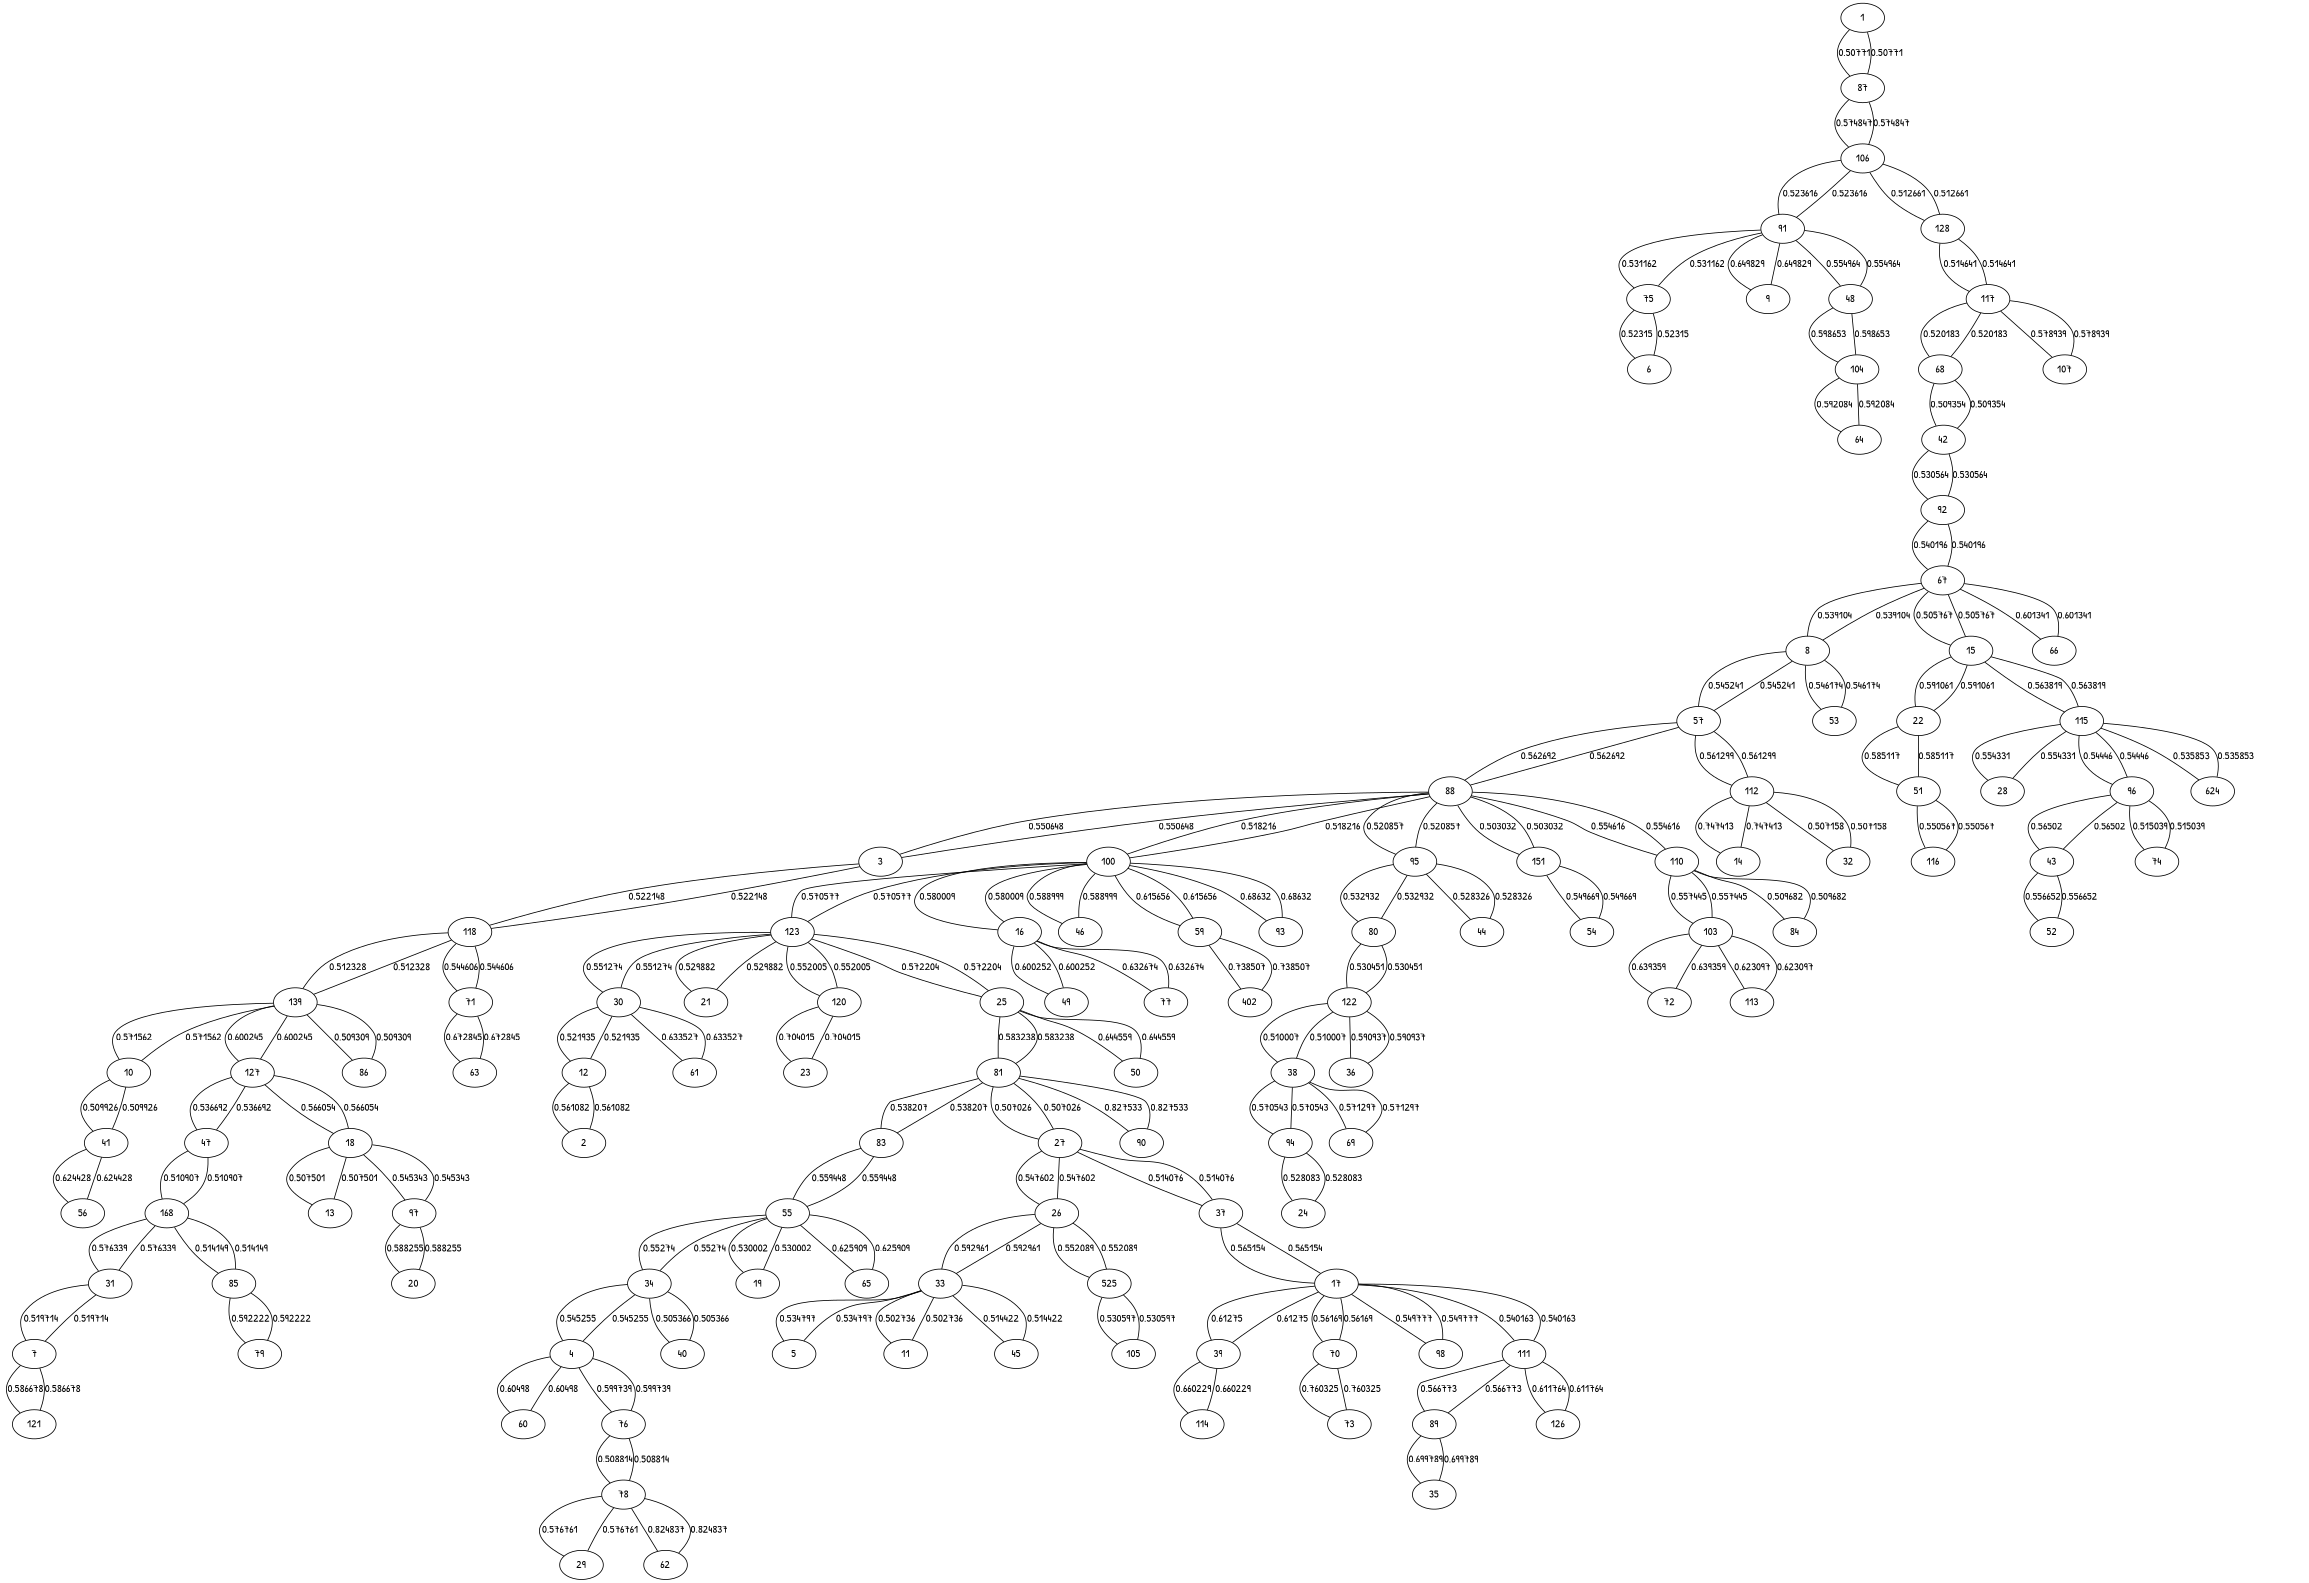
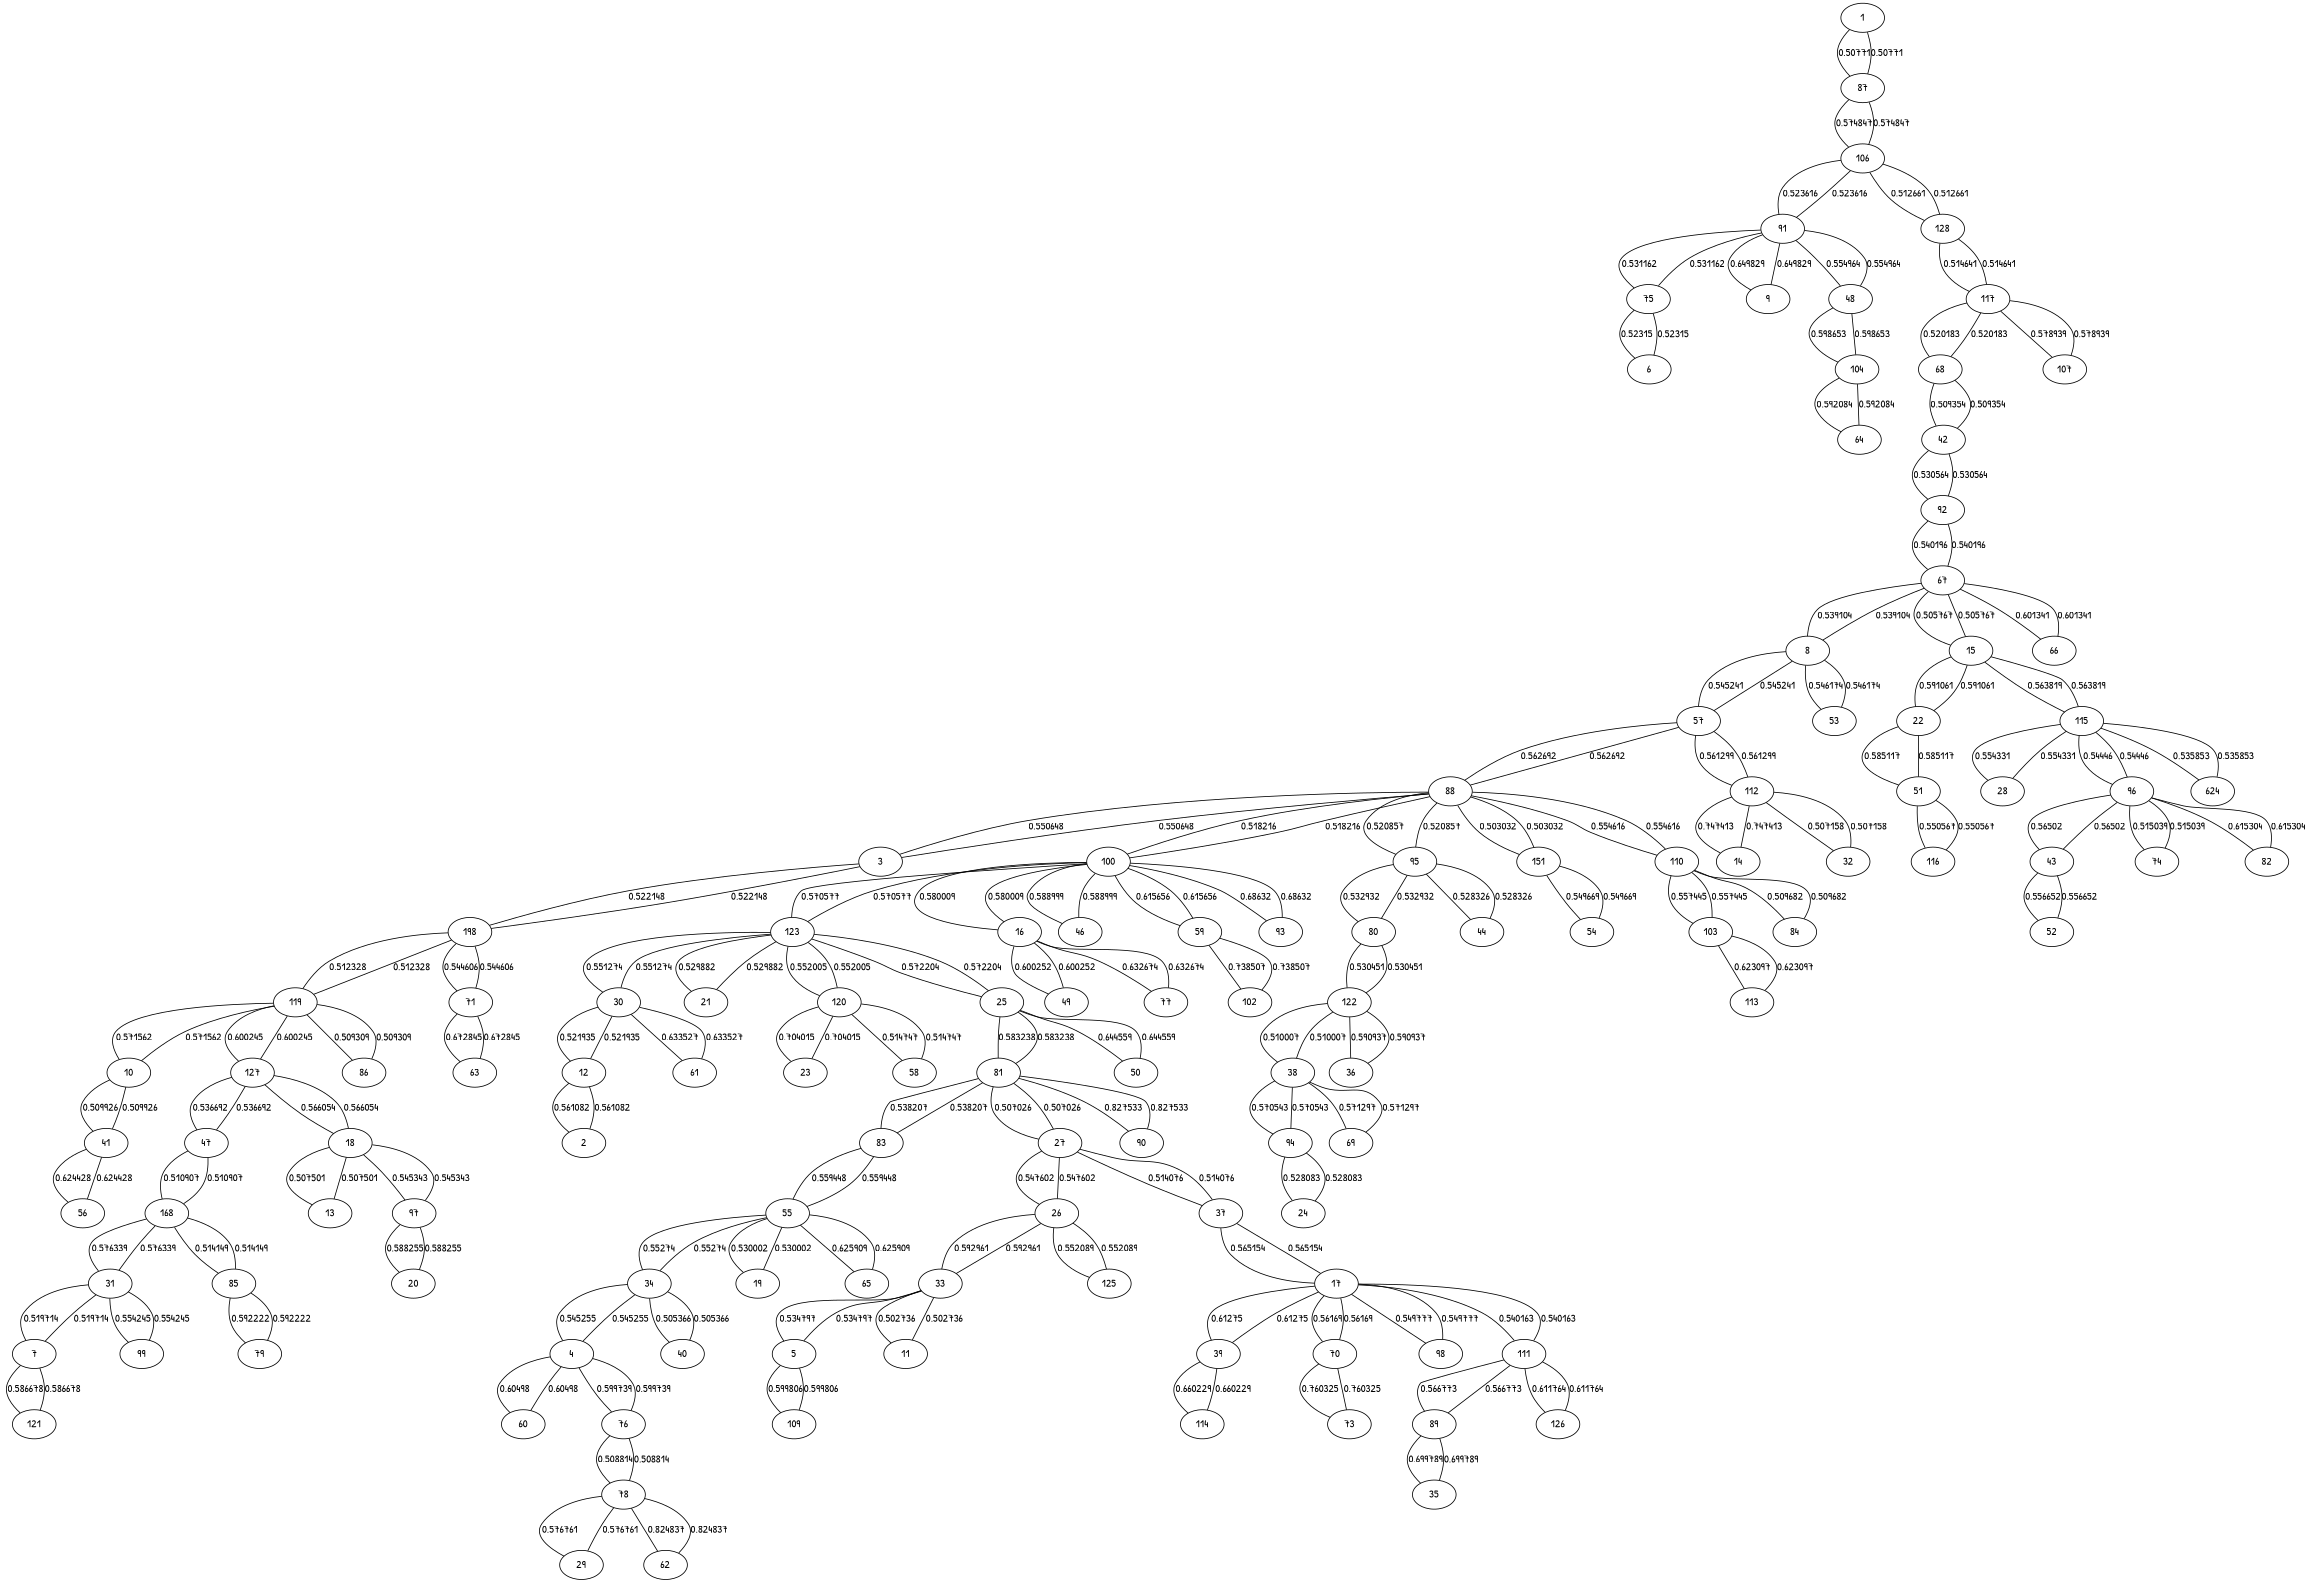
none -> (2267, 862)
(470, 932) -> (470, 932)
(295, 1002) -> (295, 1002)
(1250, 1002) -> (1250, 1002)
(1670, 1002) -> none
none -> (915, 1073)
(1109, 1284) -> (1109, 1284)
none -> (142, 1354)
(1016, 1354) -> none
(1134, 1354) -> none
none -> (794, 1424)
